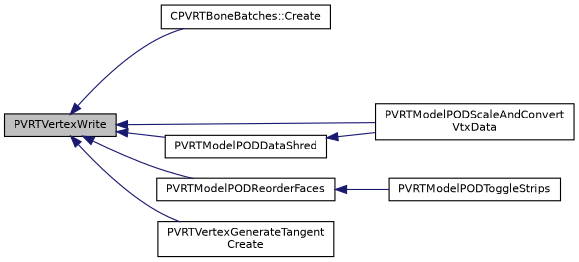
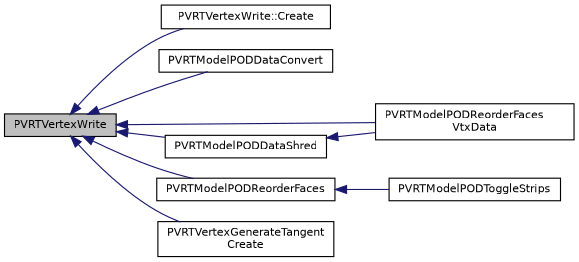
(246, 17) -> (246, 17)
none -> (246, 61)
(475, 122) -> (475, 122)
